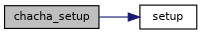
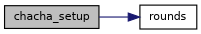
(168, 17) -> (168, 17)
